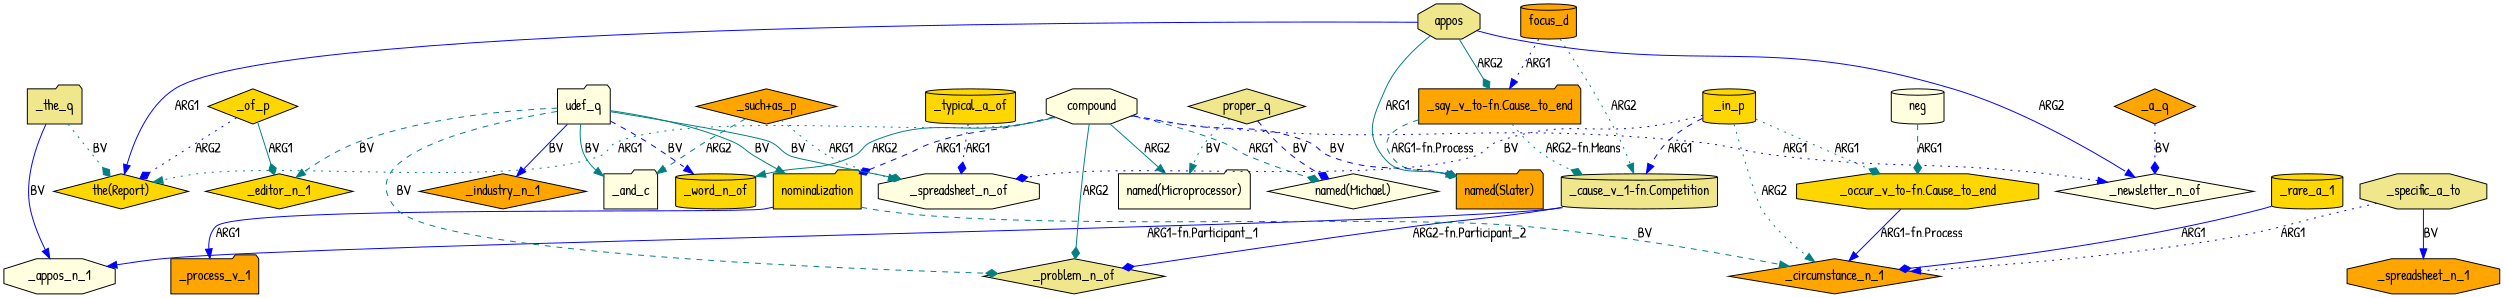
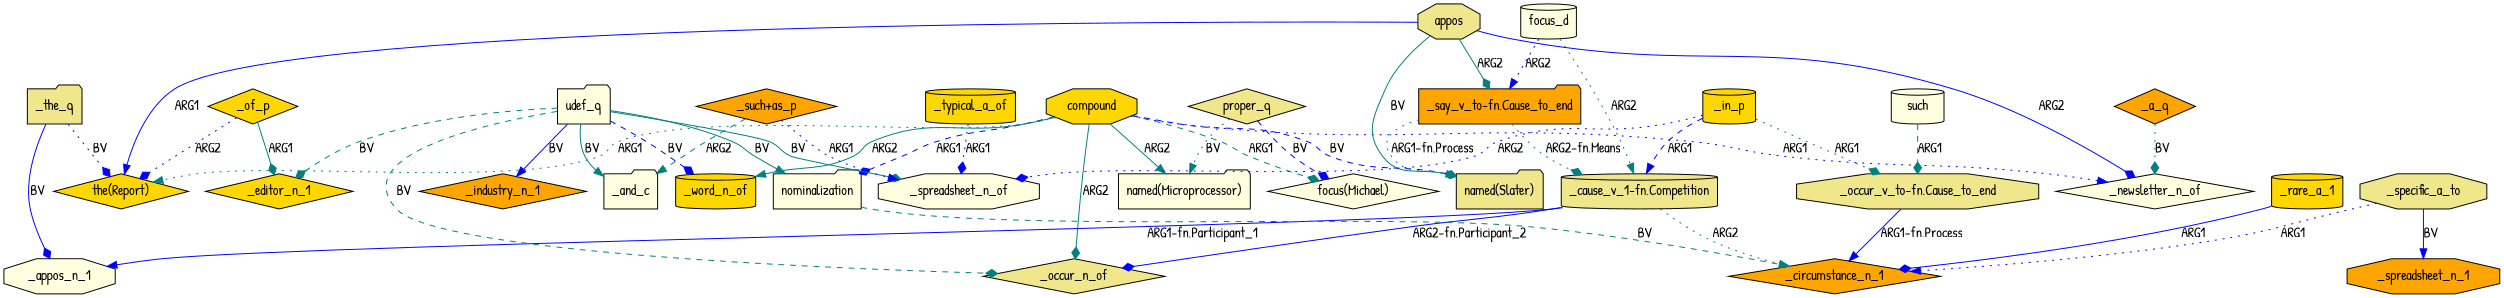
(1549, 21) -> (1549, 21)
(1811, 61) -> (1811, 61)
(1538, 64) -> (1538, 64)
(1092, 106) -> (1092, 106)
(1398, 106) -> (1398, 106)
(1918, 106) -> (1918, 106)
(426, 123) -> (426, 123)
(648, 143) -> (648, 143)
(2155, 143) -> (2155, 143)
(85, 146) -> (85, 146)
(1511, 149) -> (1511, 149)
(831, 157) -> (831, 157)
(1392, 157) -> (1392, 157)
(29, 187) -> (29, 187)
(817, 191) -> (817, 191)
(1353, 191) -> (1353, 191)
(1500, 191) -> (1500, 191)
(1918, 191) -> (1918, 191)
(1757, 198) -> (1717, 243)
(215, 276) -> none
(1074, 276) -> (1074, 276)
